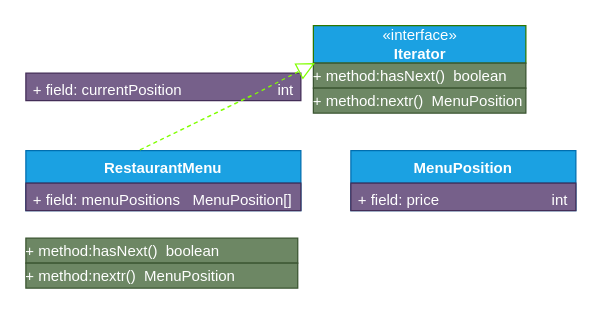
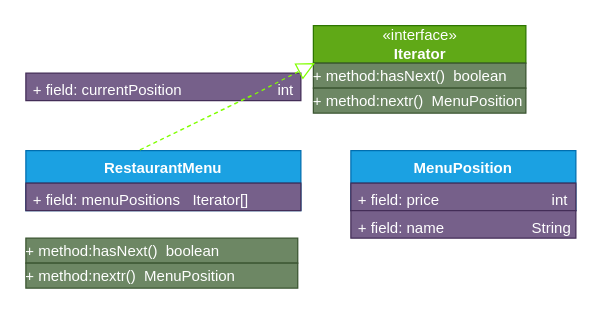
(419, 44) -> (419, 44)
(177, 200) -> (164, 200)
none -> (463, 224)
